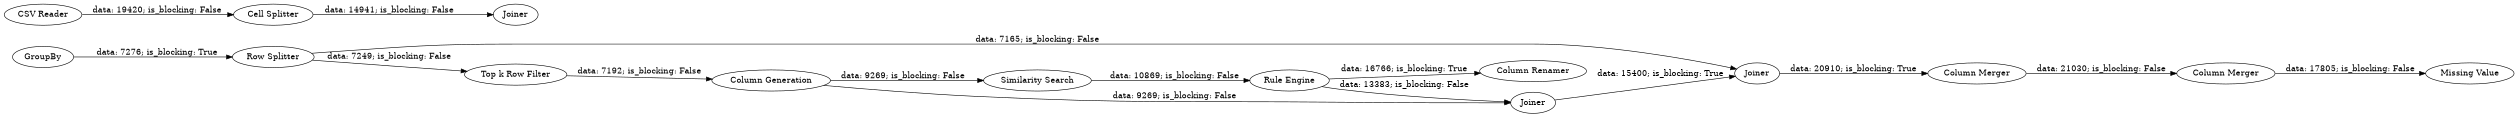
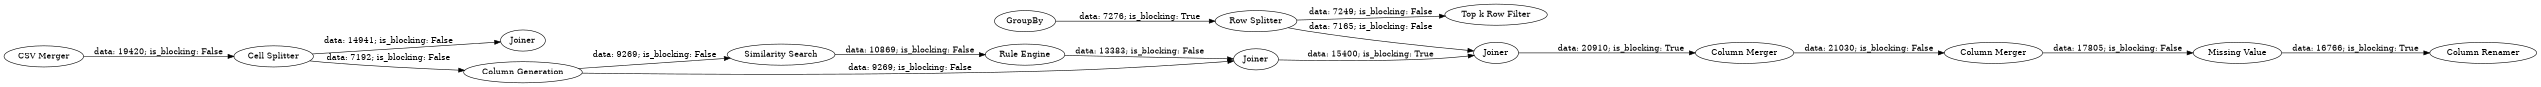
(43, 15) -> (44, 56)
(1402, 76) -> (2353, 53)
(636, 77) -> (384, 66)
